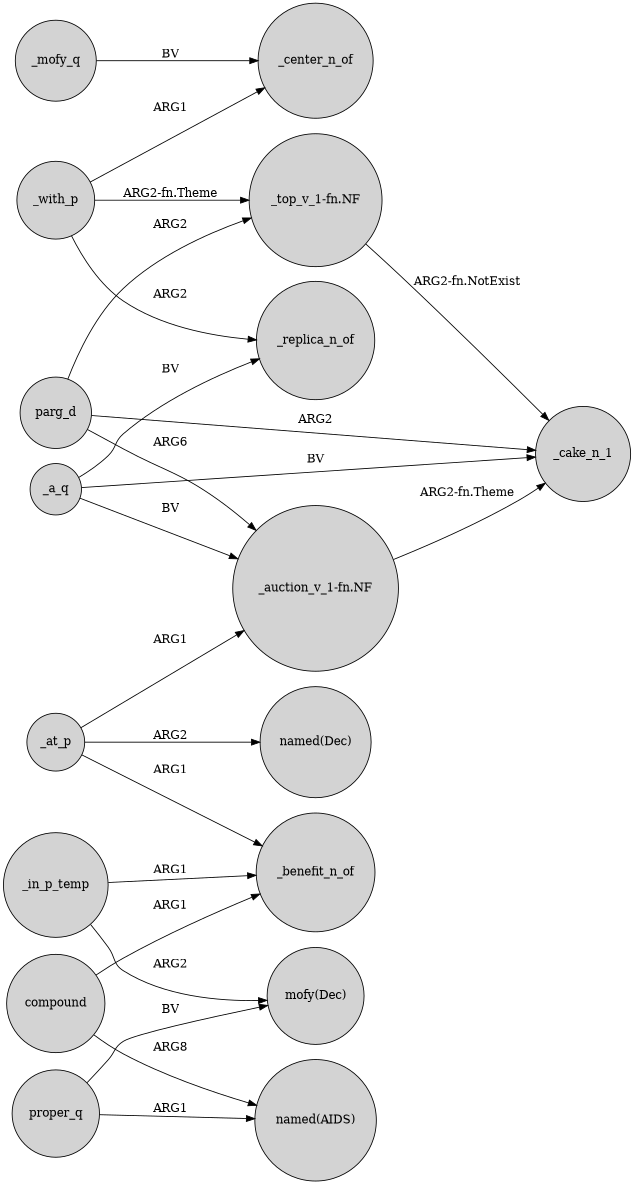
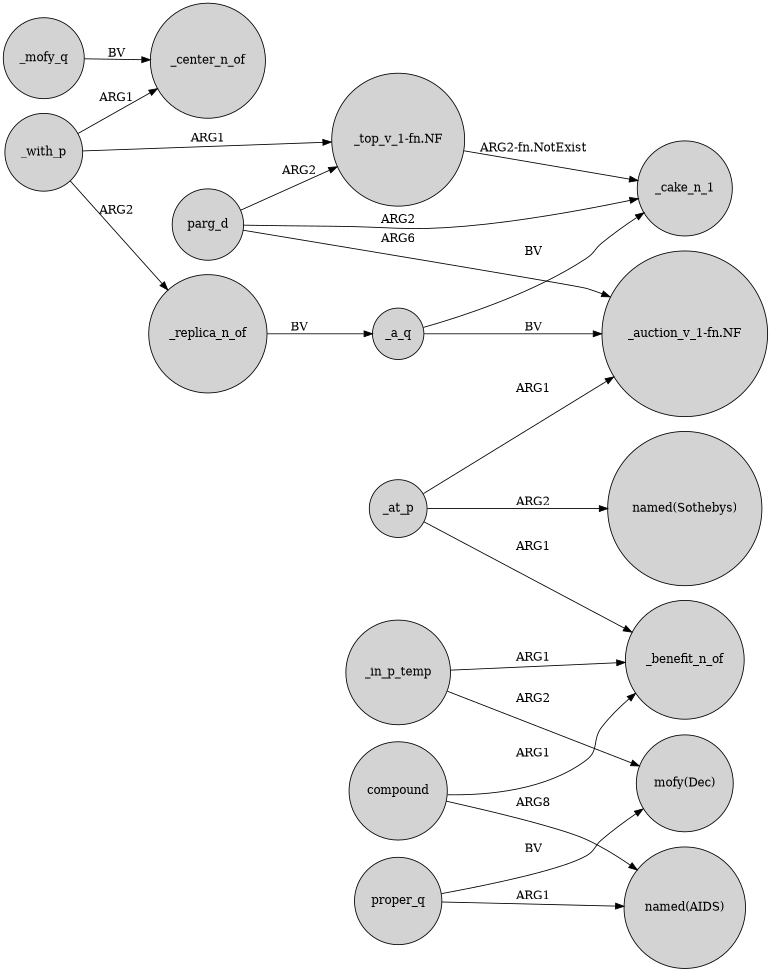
(170, 194) -> (208, 138)
(157, 409) -> (315, 334)
(467, 527) -> none
(316, 742) -> (685, 509)
